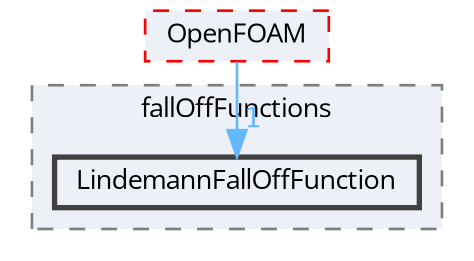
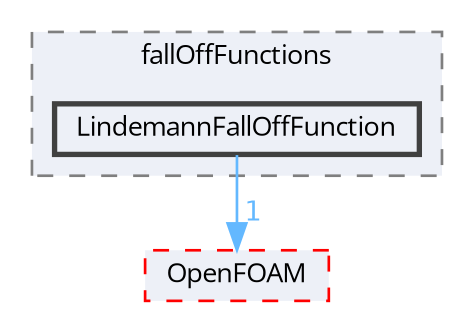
(237, 103) -> (237, 193)
